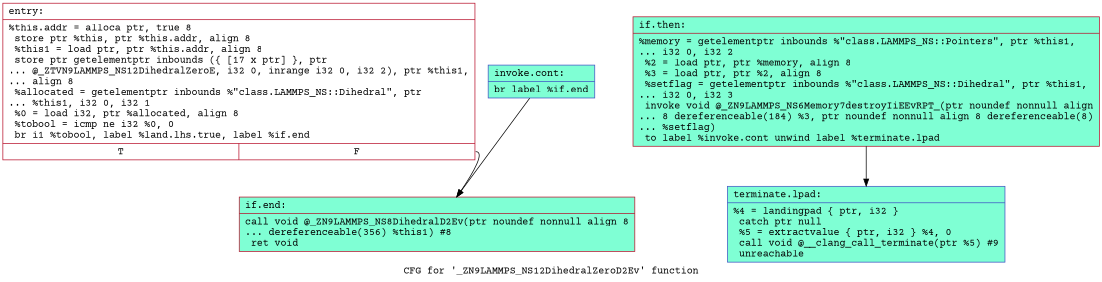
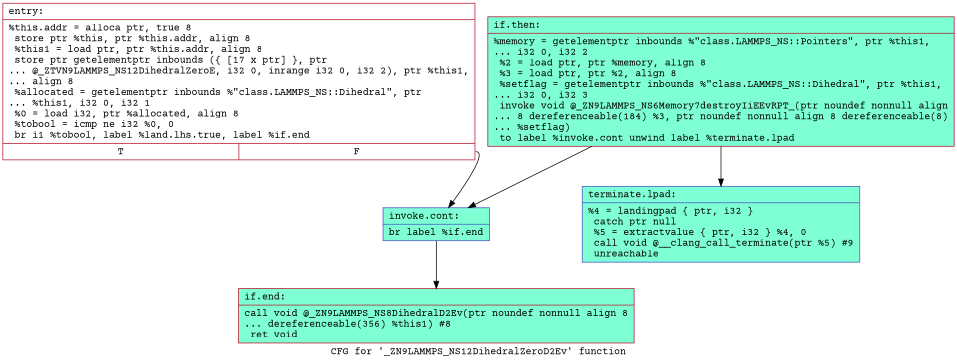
(478, 161) -> (470, 177)
none -> (533, 175)
